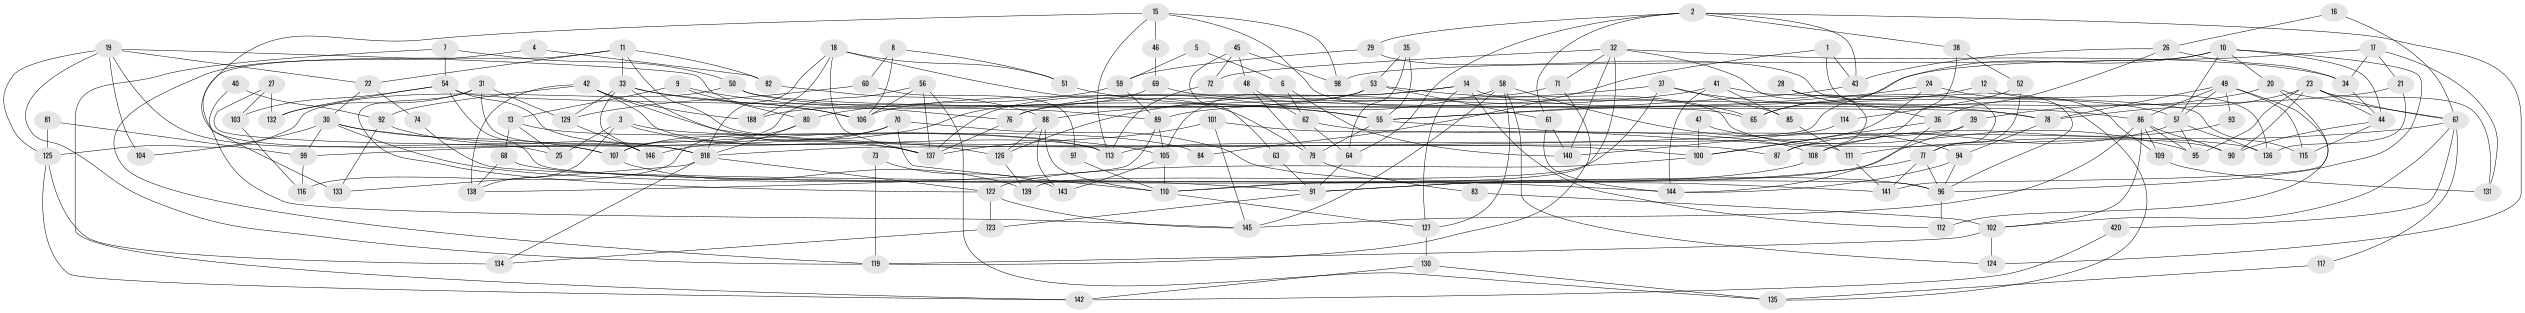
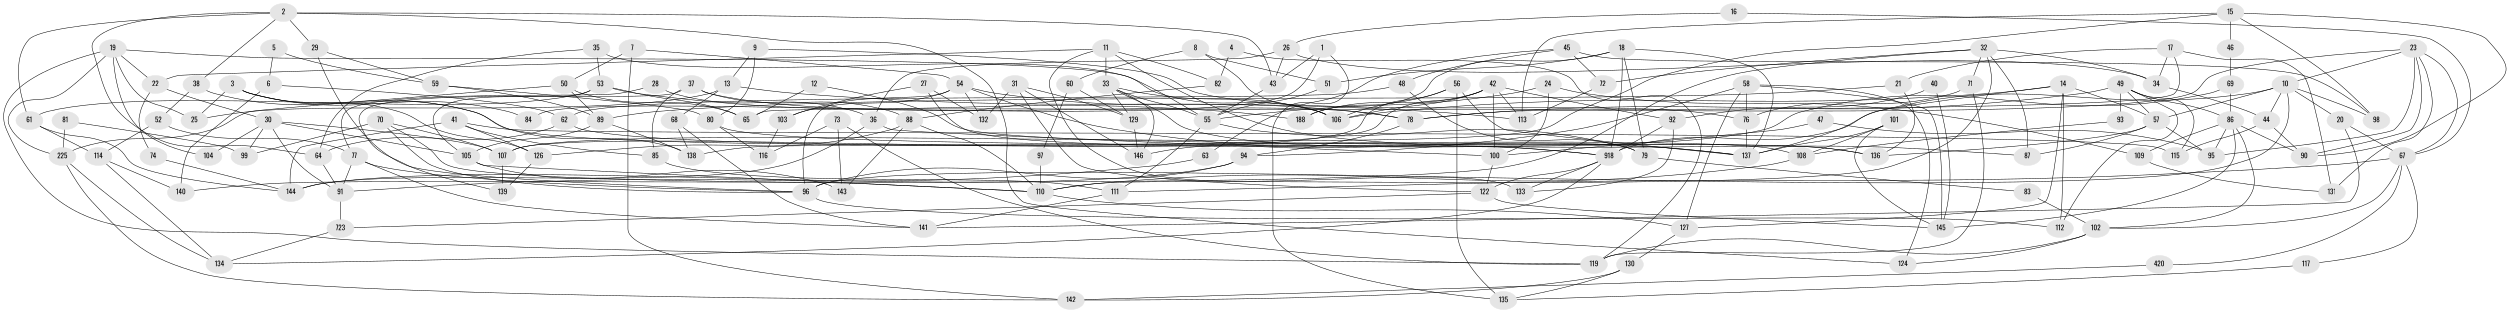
none -> (1416, 105)
(2356, 107) -> (2349, 67)
(1974, 120) -> none
(1558, 139) -> (60, 137)
(48, 156) -> (62, 156)
(303, 172) -> (800, 138)
none -> (159, 211)
